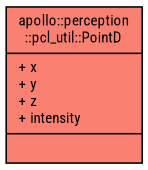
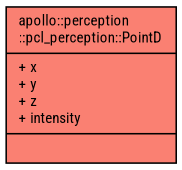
(74, 38) -> (91, 38)
